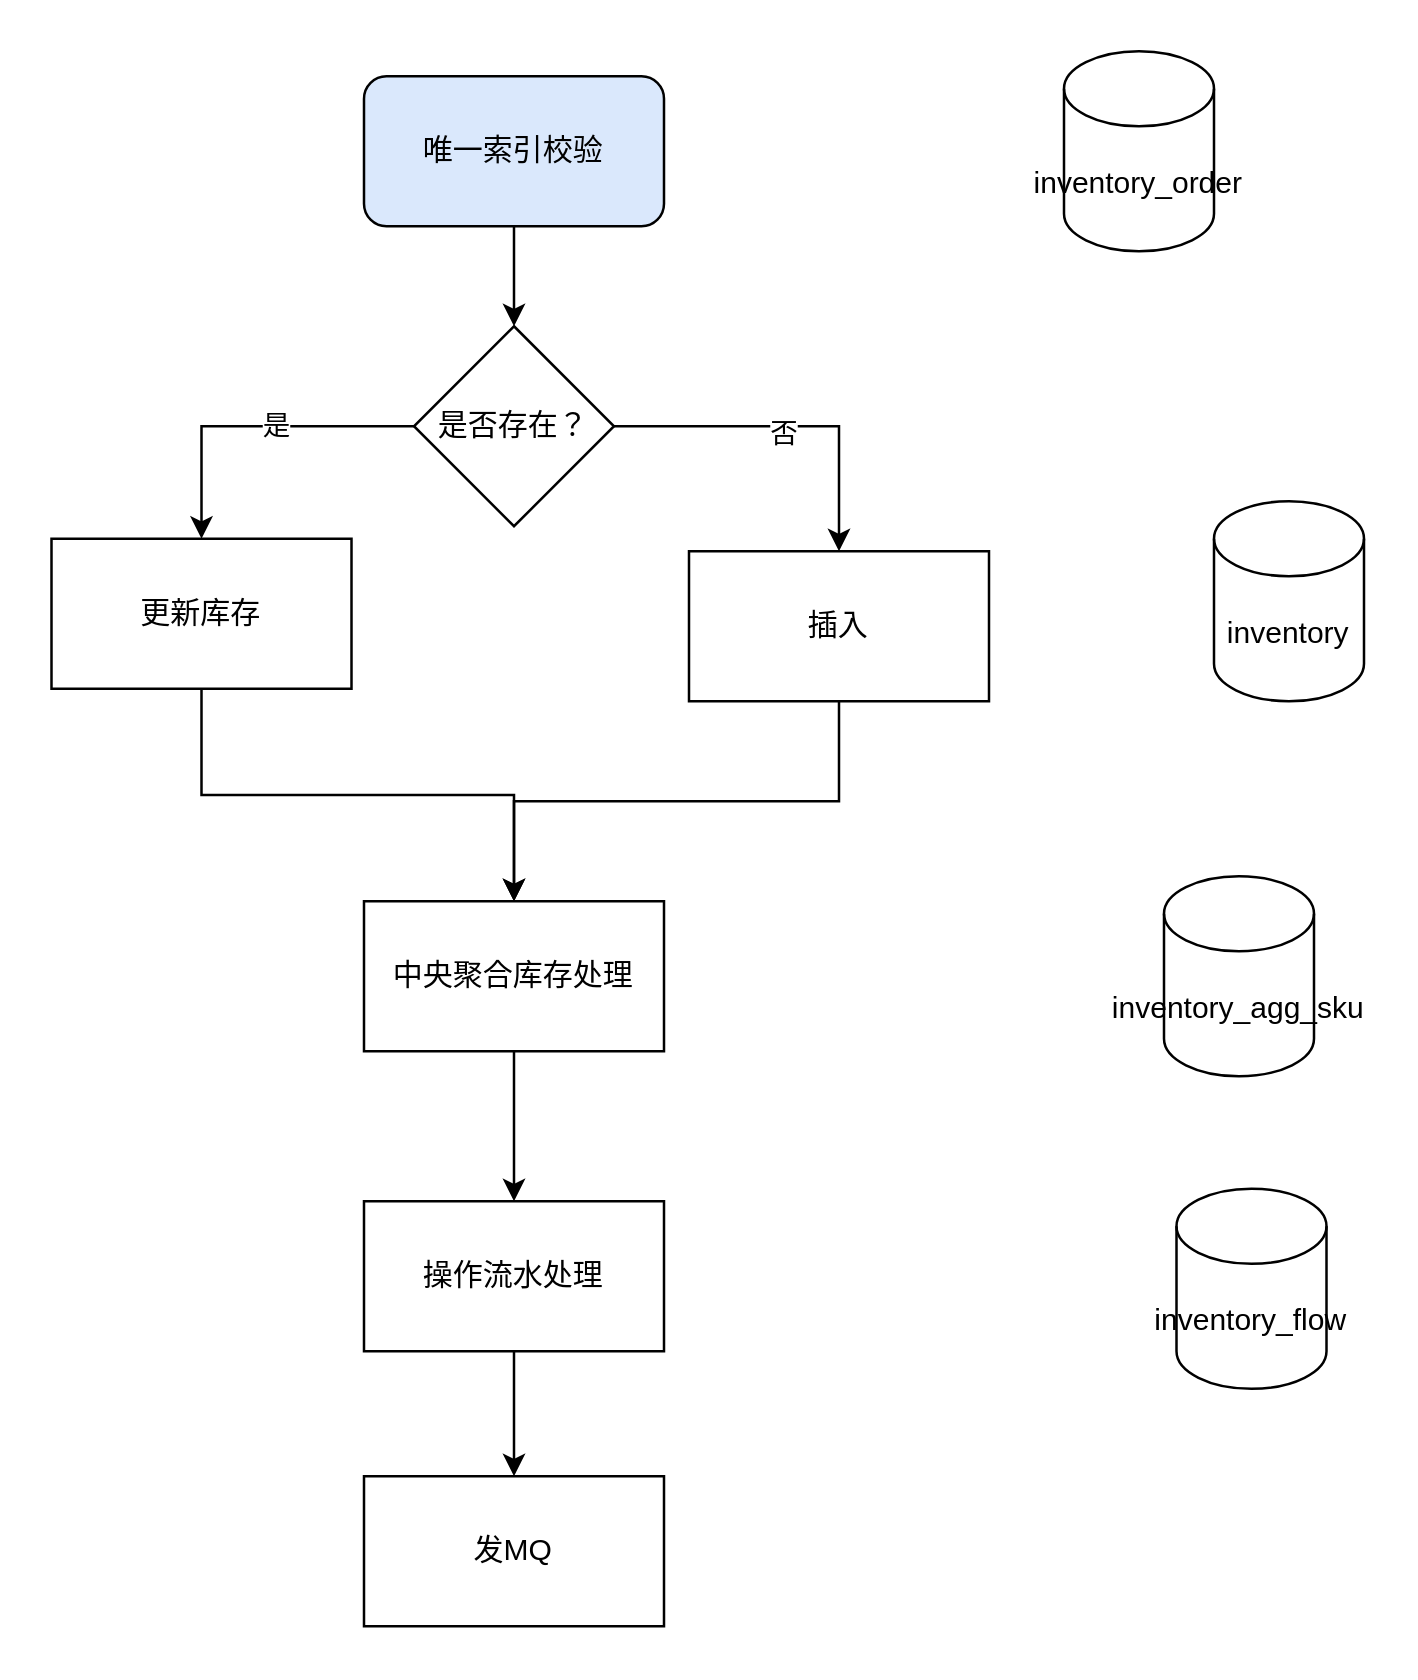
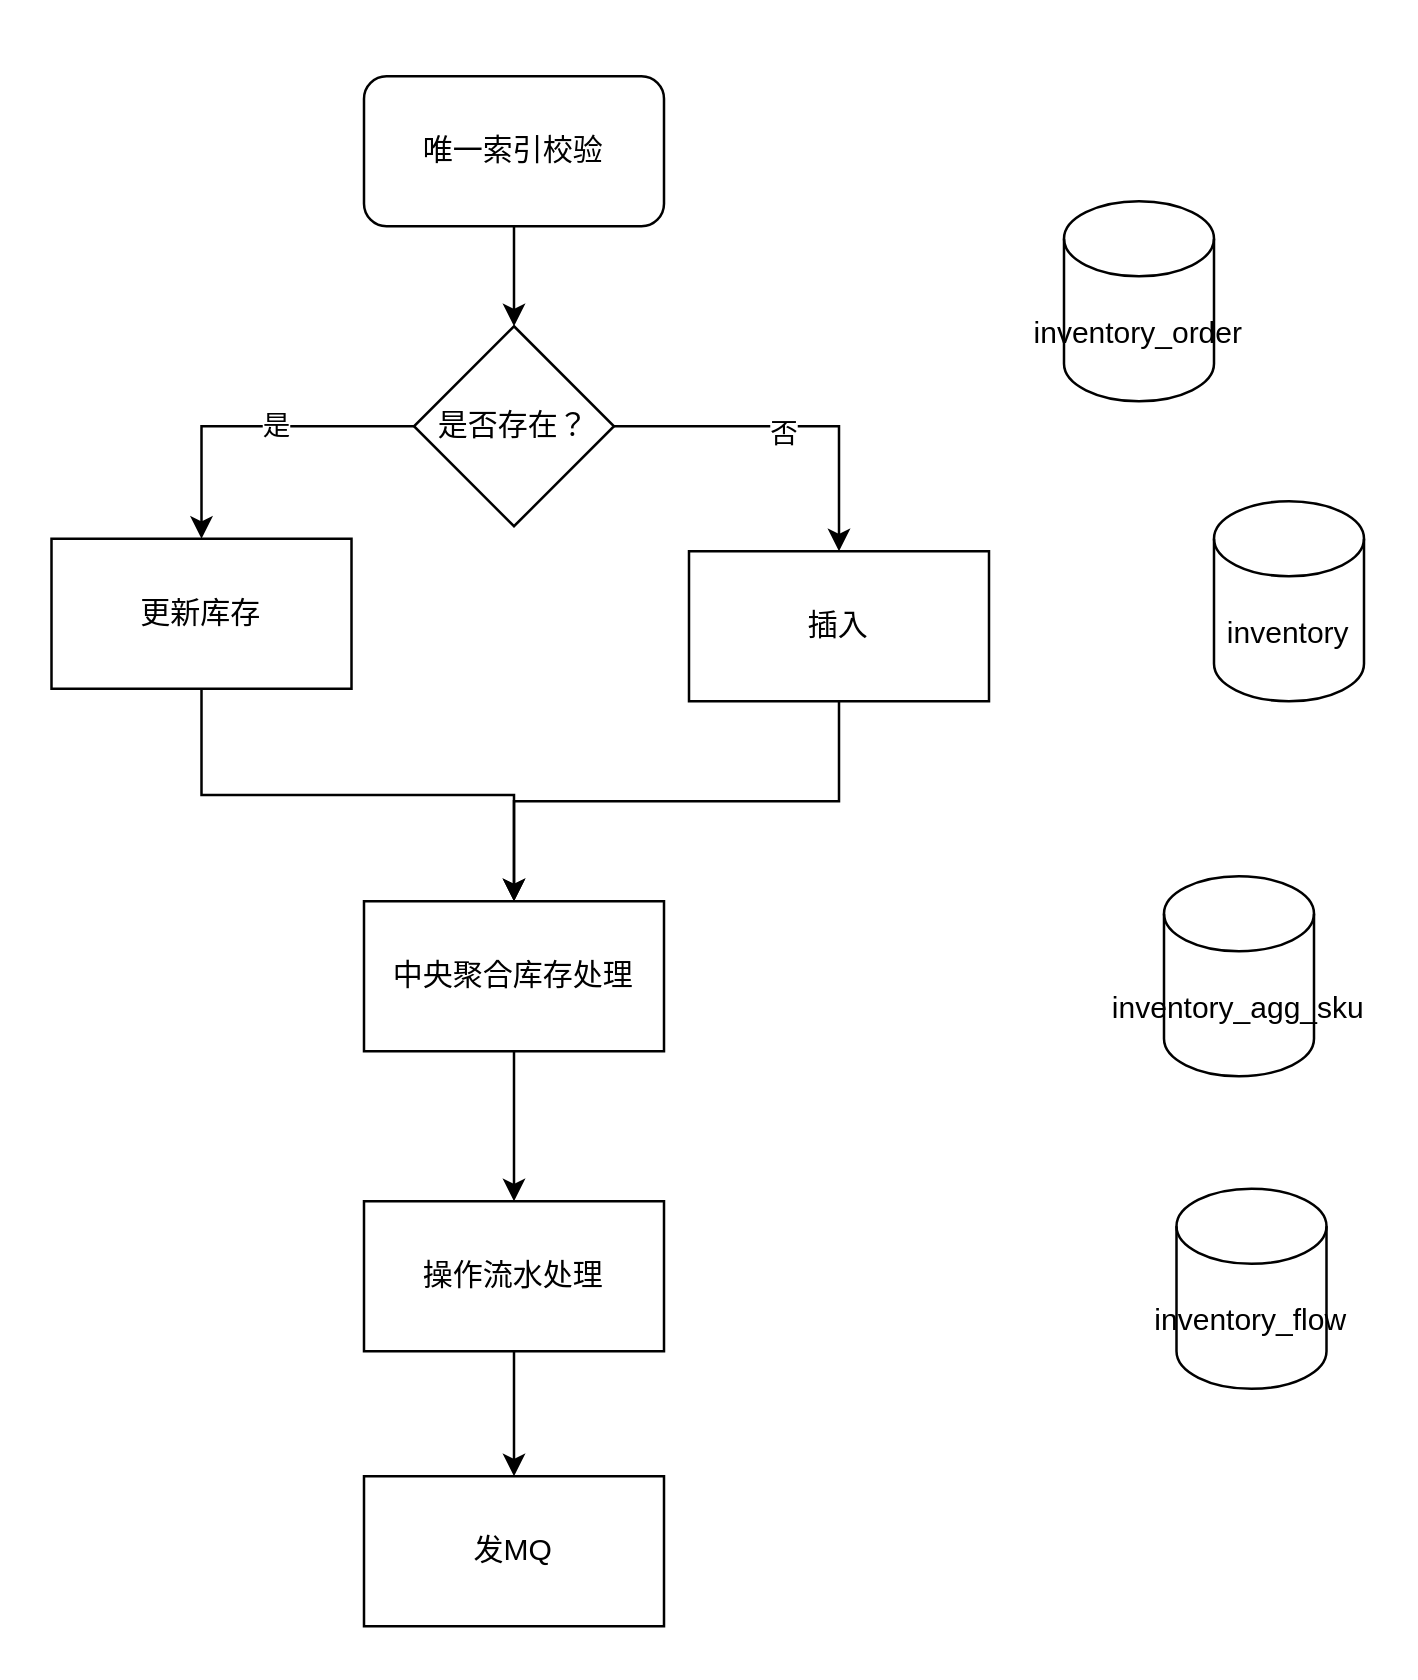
(514, 151) -> (514, 151)
(1139, 151) -> (1139, 301)
